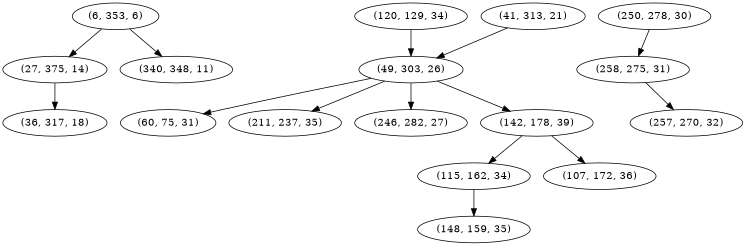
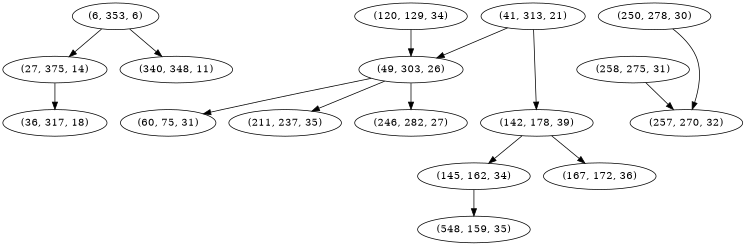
(645, 39) -> (698, 61)
(470, 95) -> (535, 66)
(474, 176) -> (474, 176)
(600, 176) -> (600, 176)
(474, 229) -> (474, 229)
